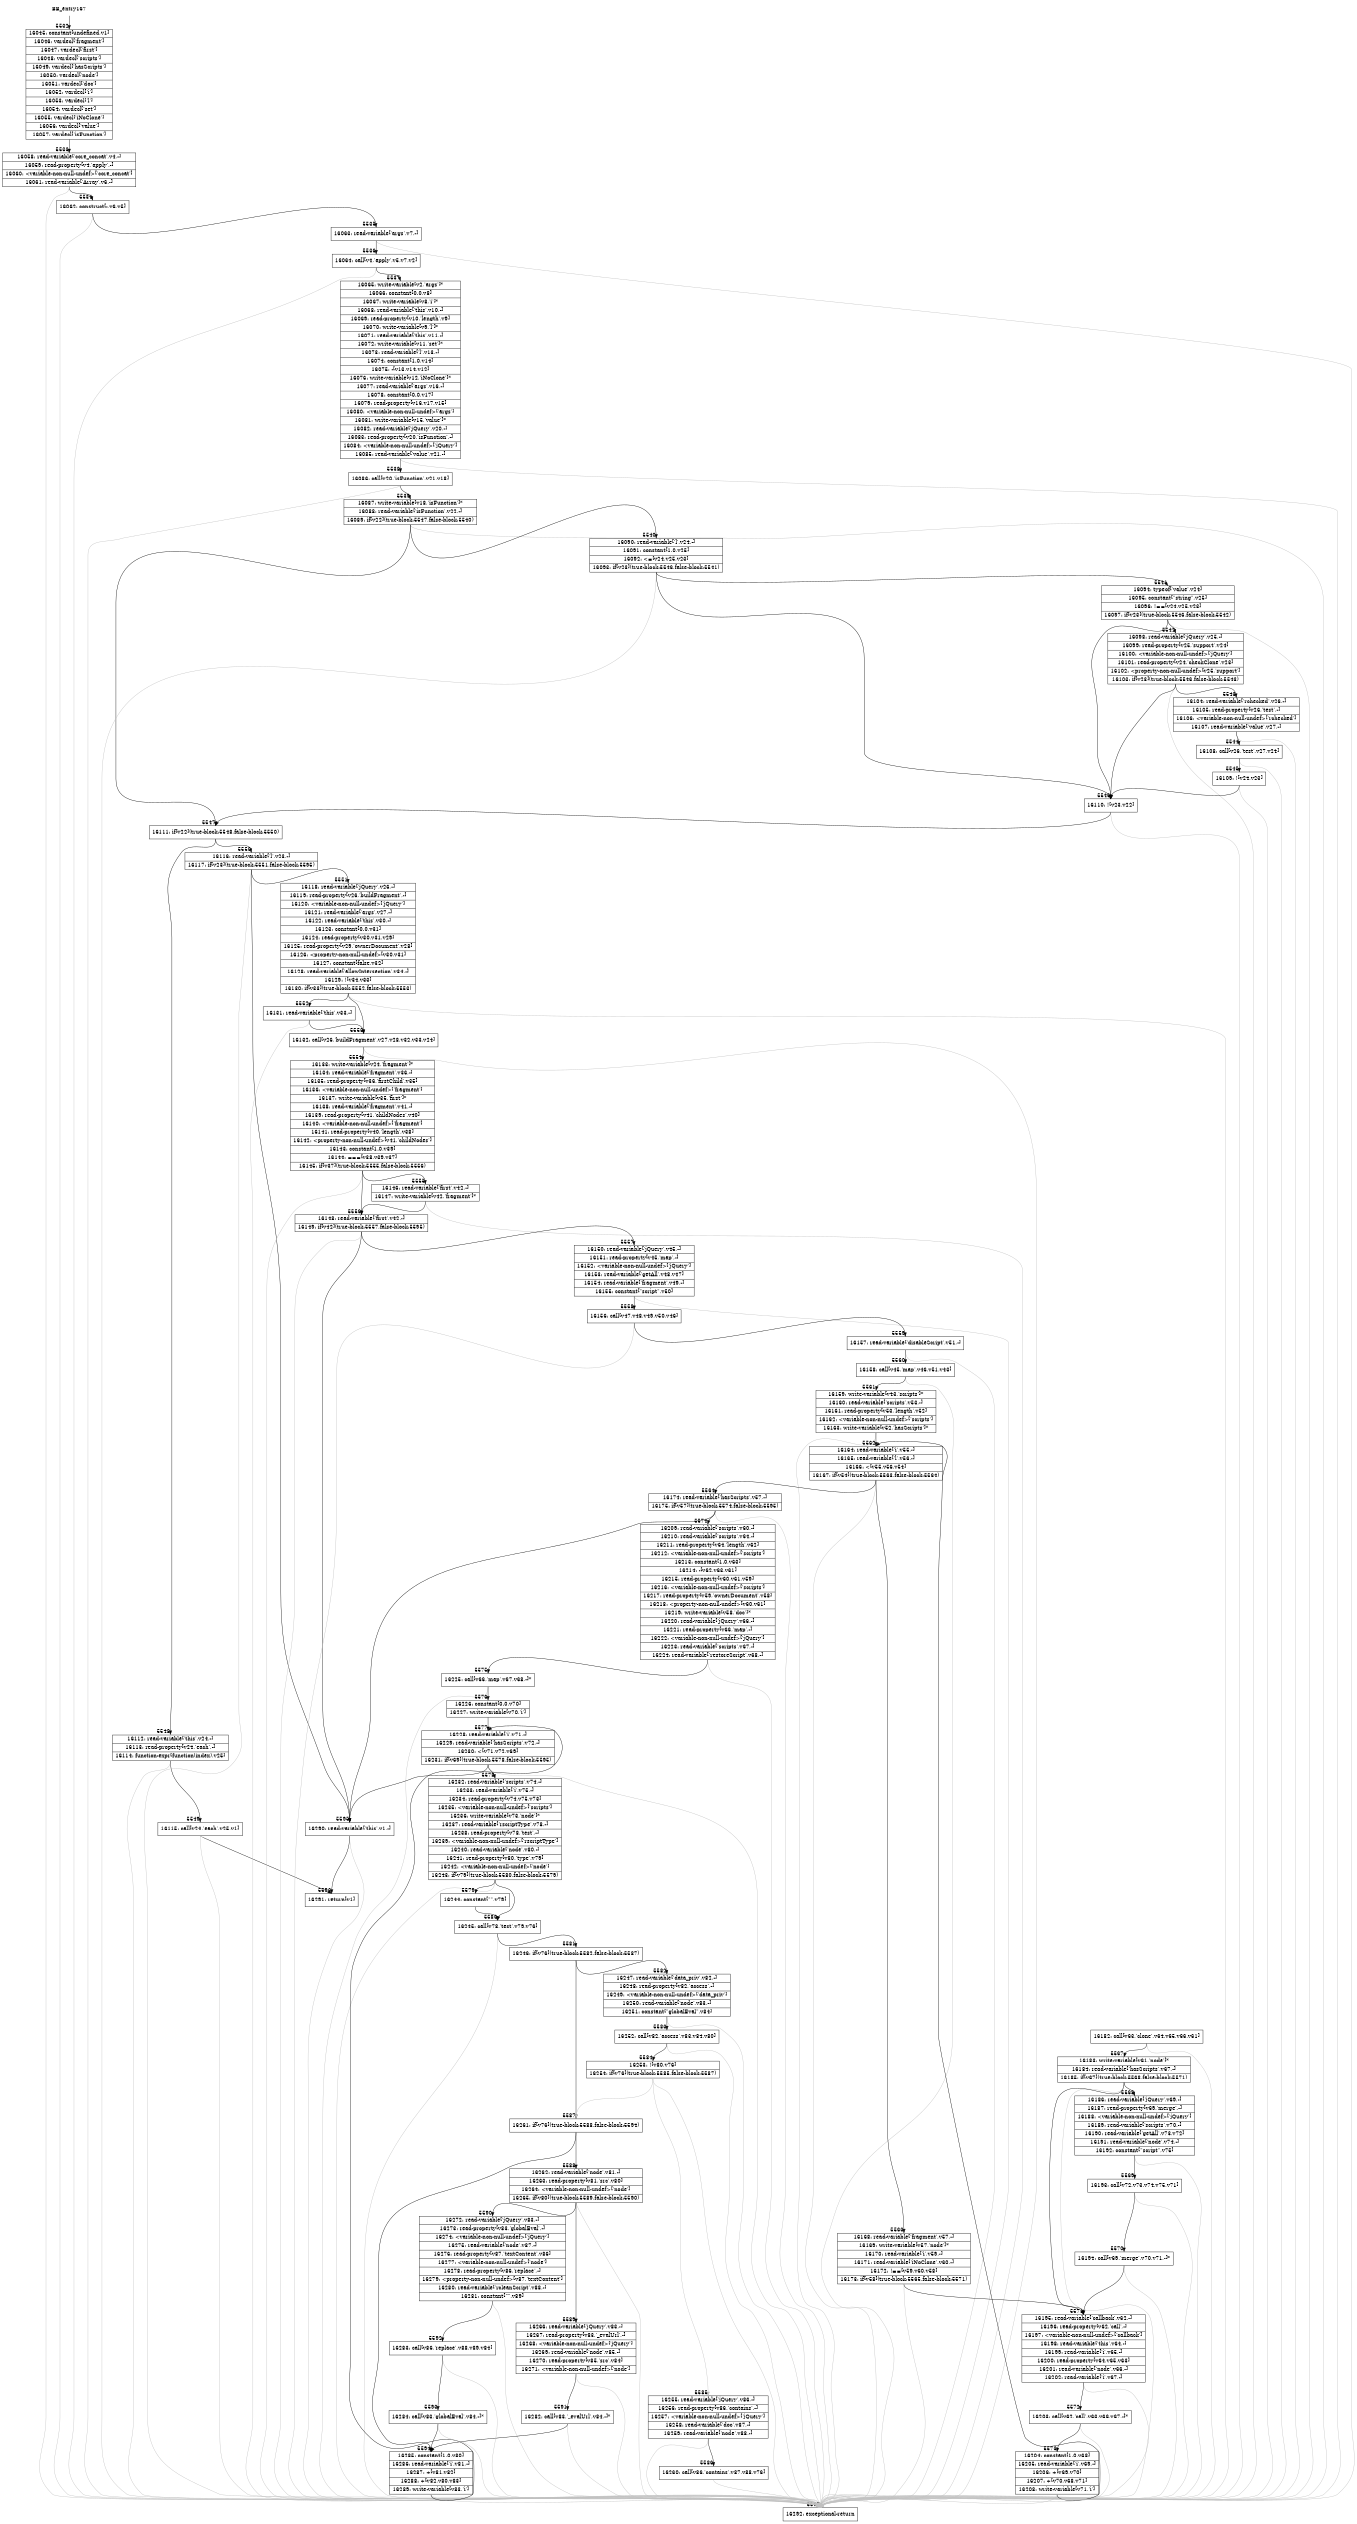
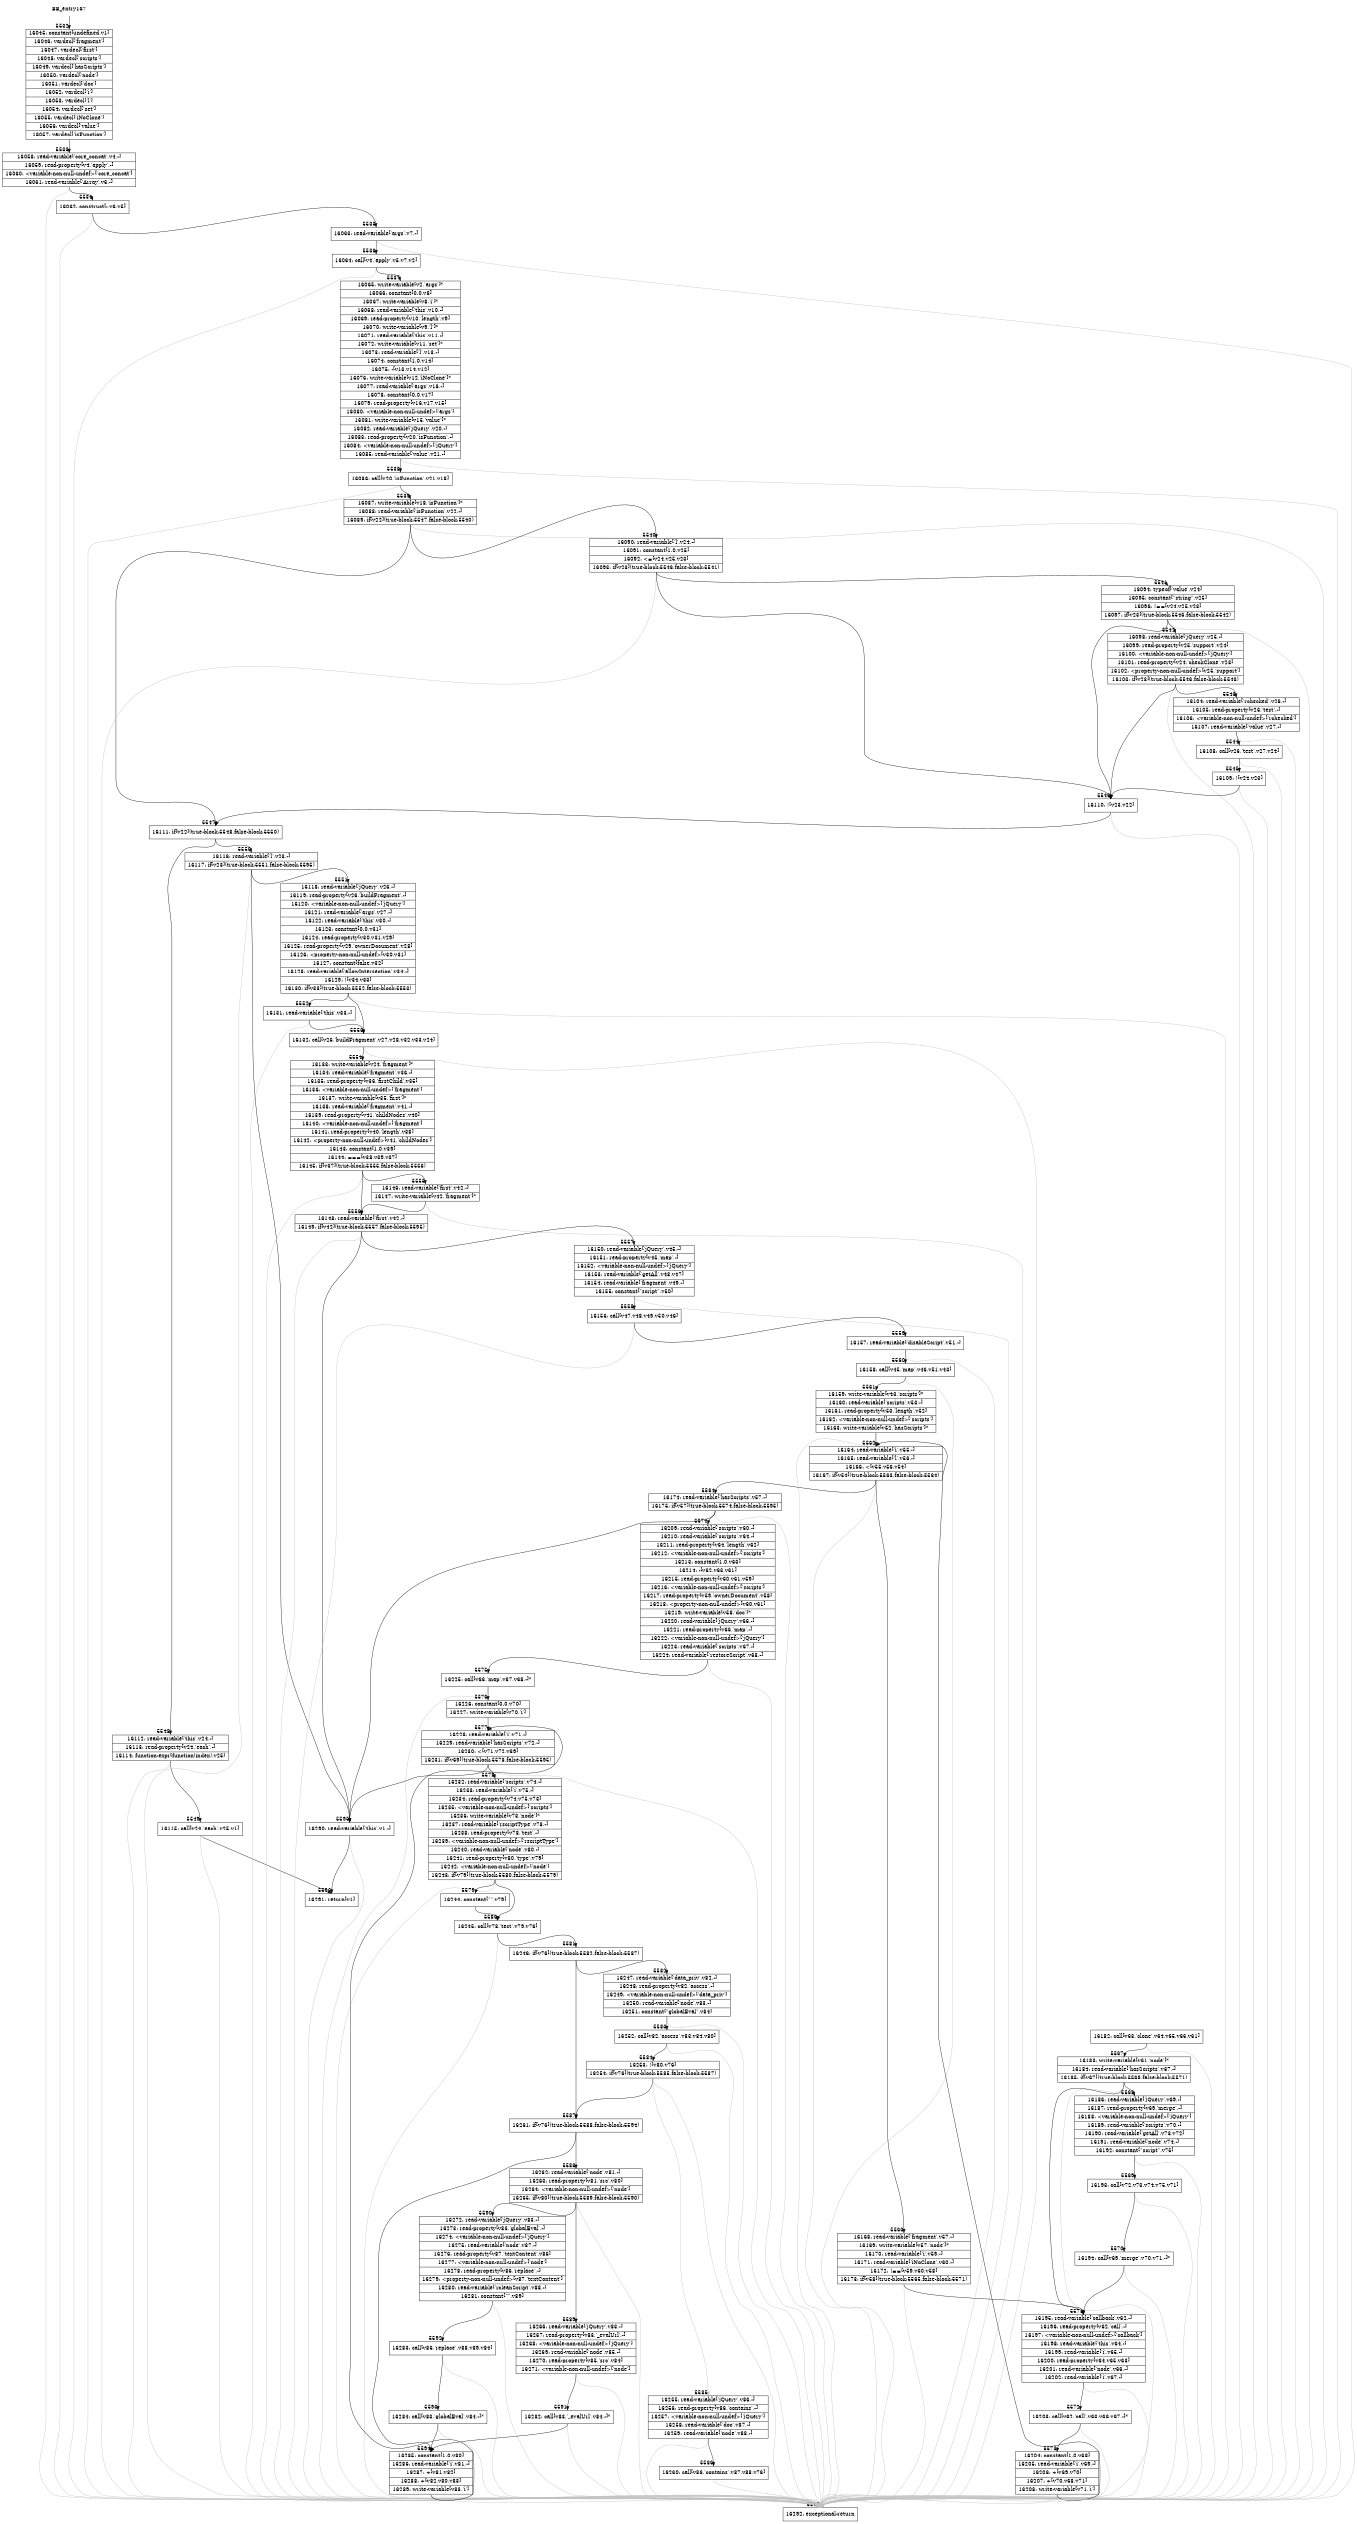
(616, 2098) -> (616, 2098)
